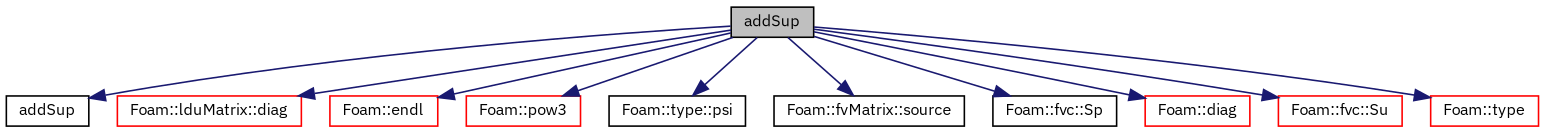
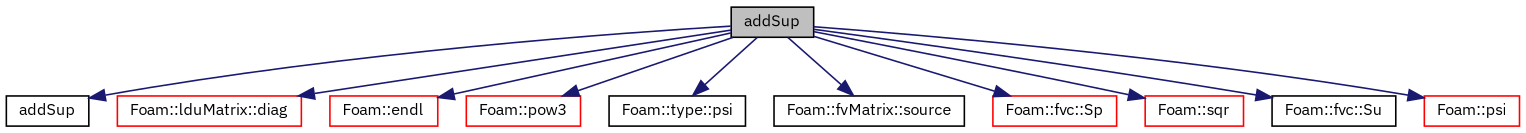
(1055, 111) -> (1055, 111)
(1198, 111) -> (1194, 111)
(1340, 111) -> (1334, 111)
(1485, 111) -> (1472, 111)
